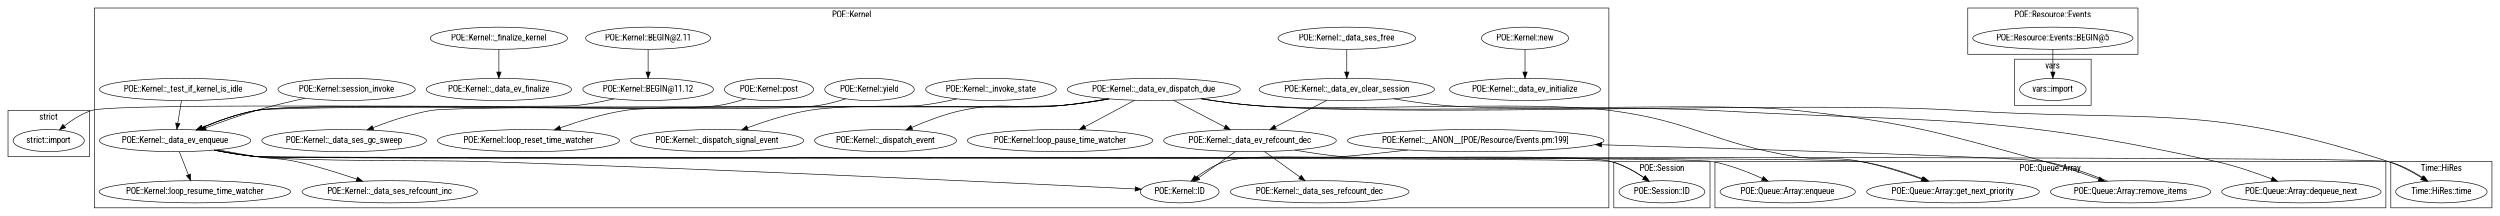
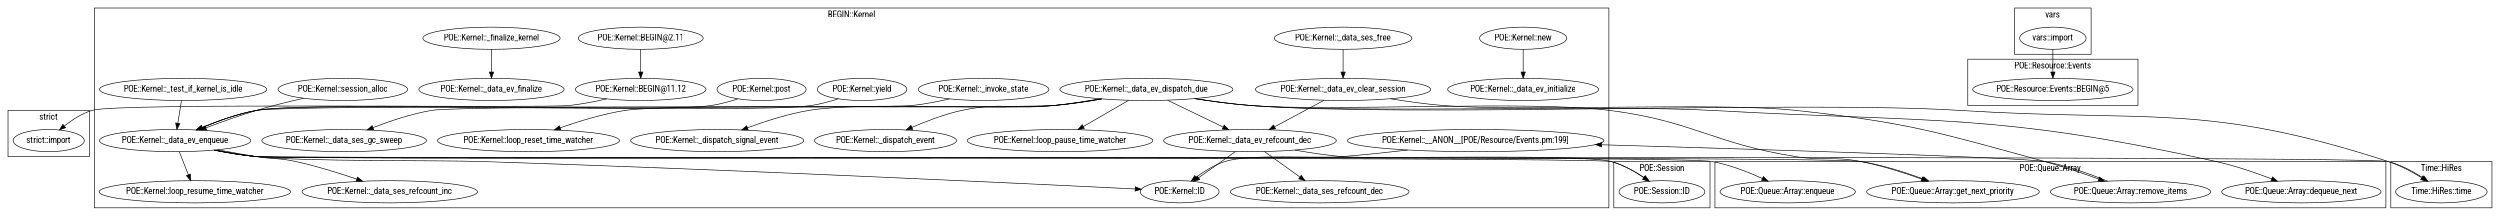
(852, 15) -> (852, 15)
(2053, 63) -> (2053, 63)
(347, 89) -> (343, 89)
